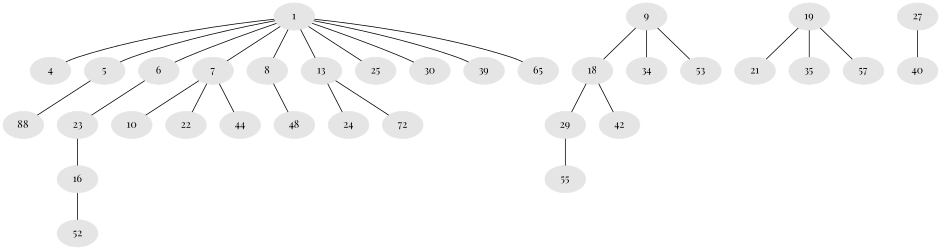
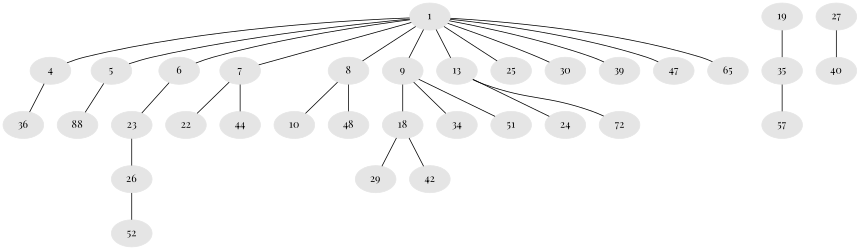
none -> (416, 44)
(836, 44) -> (782, 98)
none -> (674, 71)
(701, 71) -> (511, 125)
(755, 71) -> none
(172, 98) -> (322, 98)
none -> (23, 125)
(78, 179) -> (132, 179)
(565, 179) -> none
